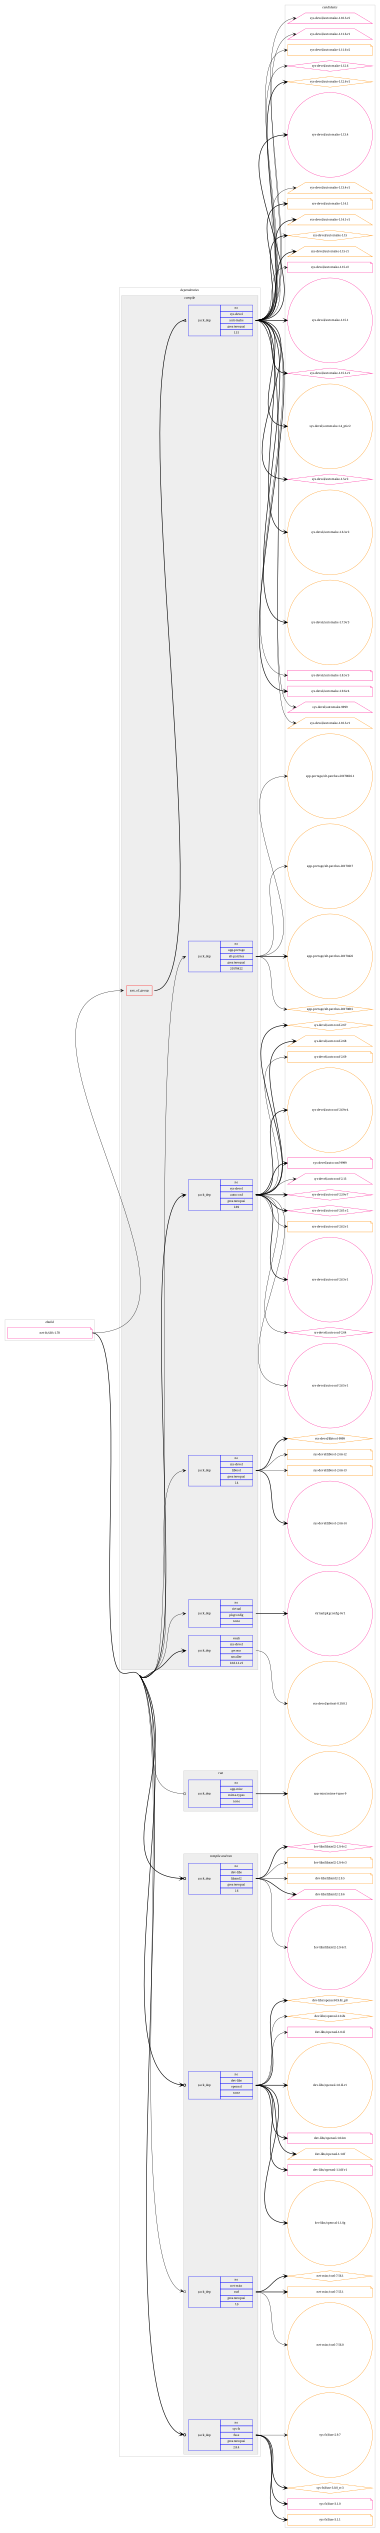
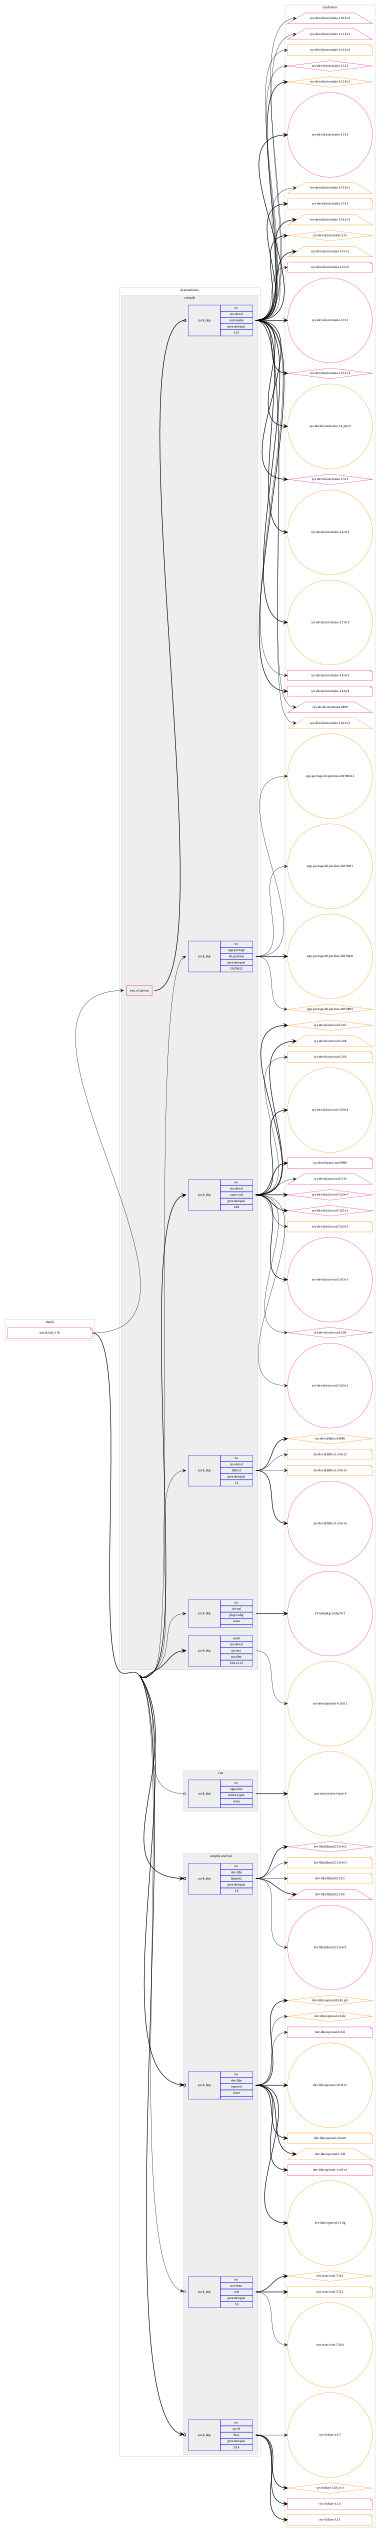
(330, 2138) -> (330, 2138)
